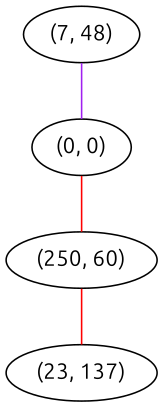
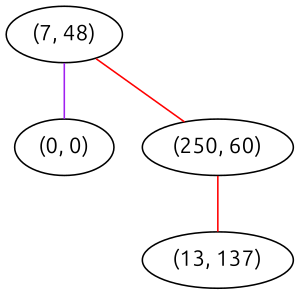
(82, 204) -> (140, 90)
(82, 373) -> (218, 260)
